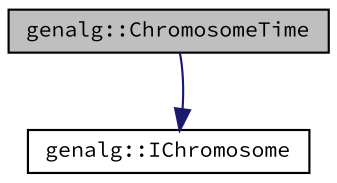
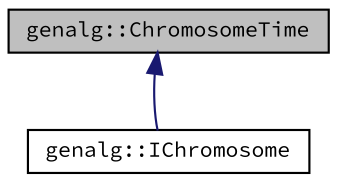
(183, 81) -> (154, 102)
